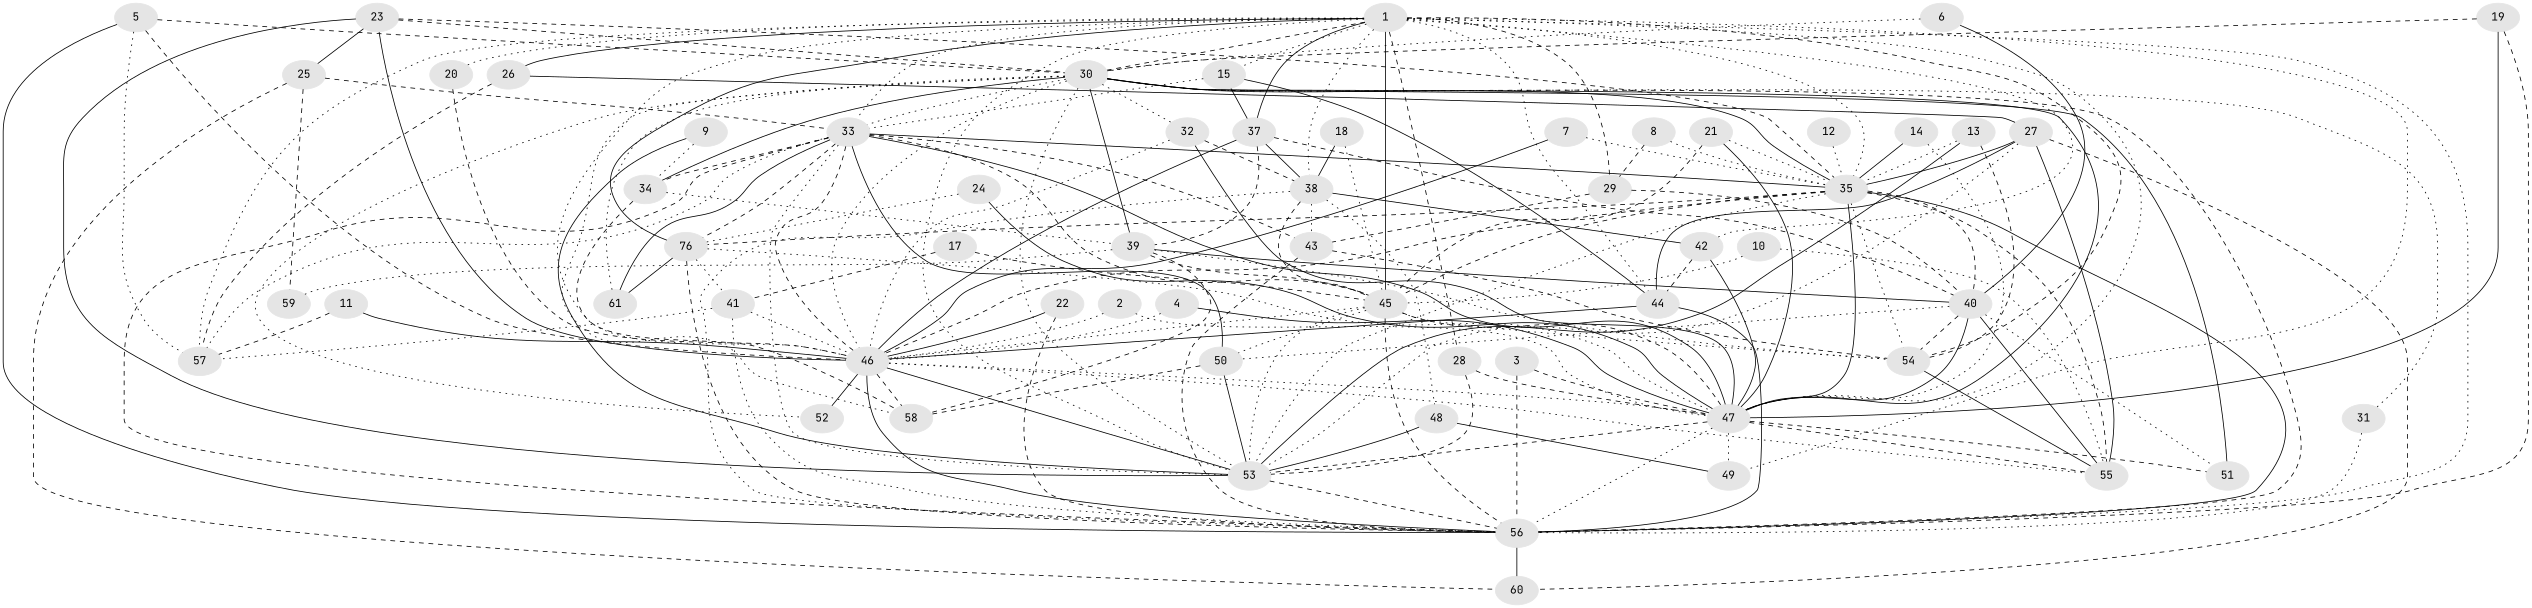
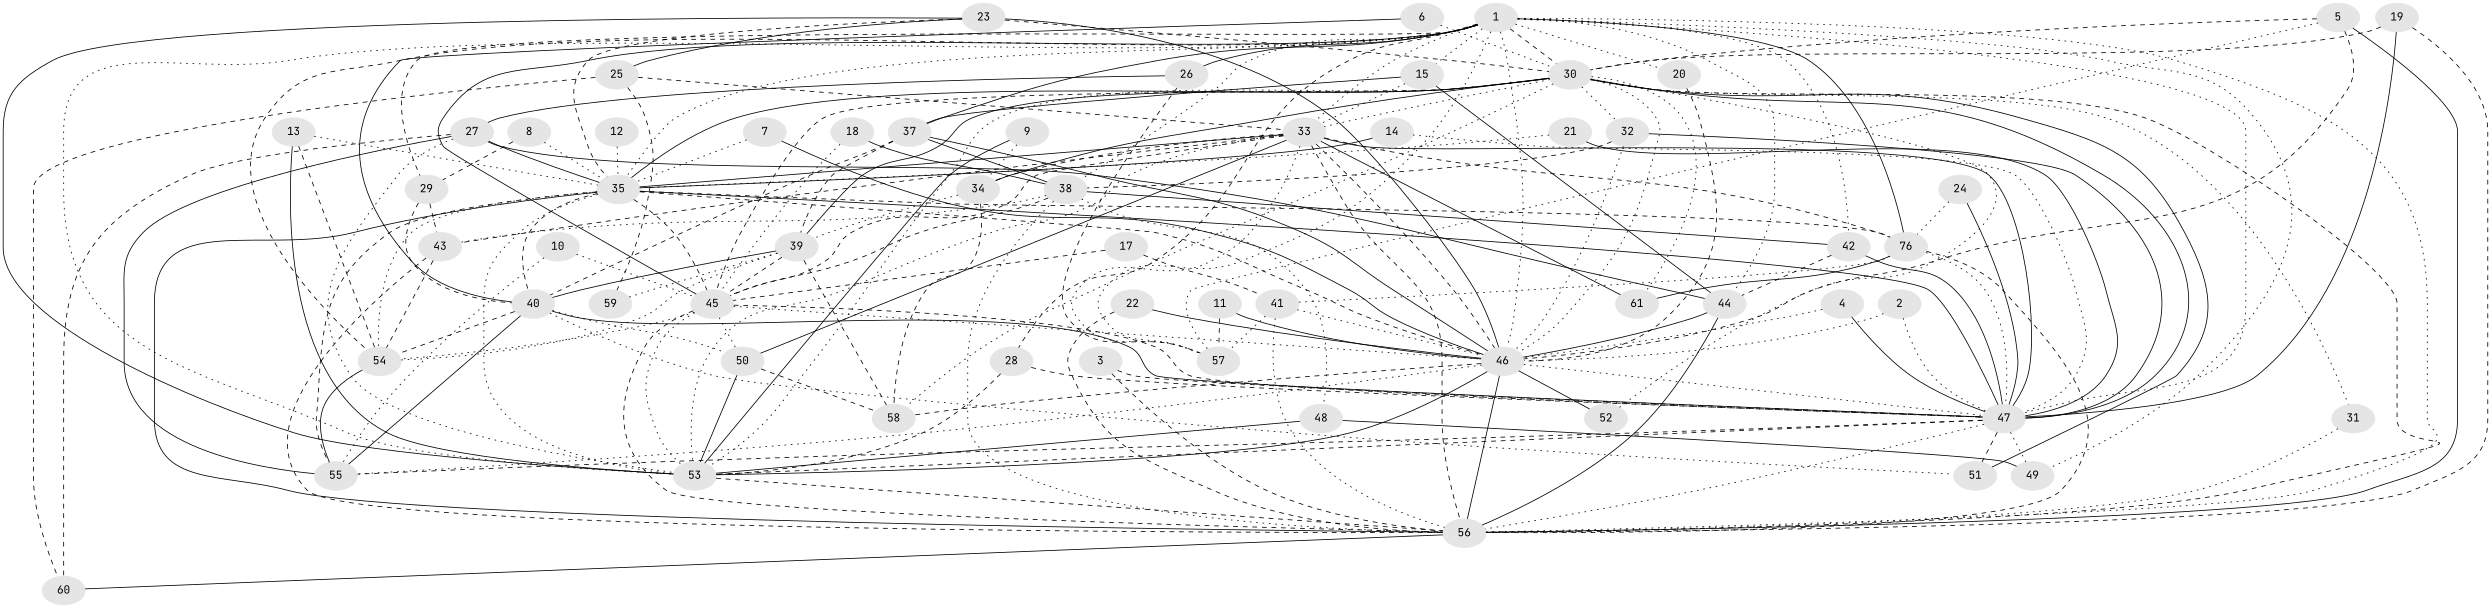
(1551, 219) -> (967, 99)
